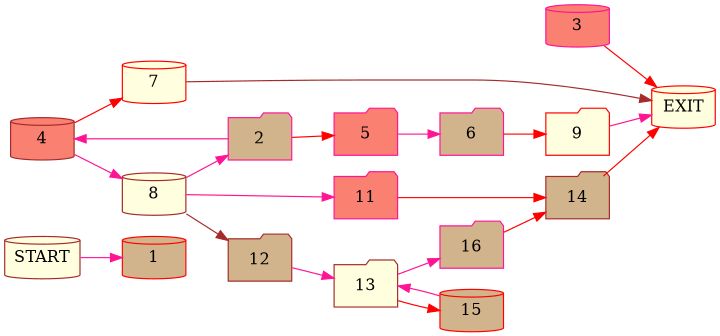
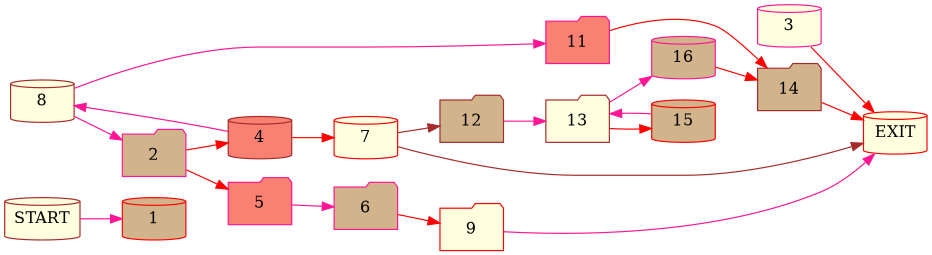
(578, 26) -> (789, 26)
(157, 139) -> (201, 147)
(202, 224) -> (413, 130)
(472, 247) -> (683, 58)
